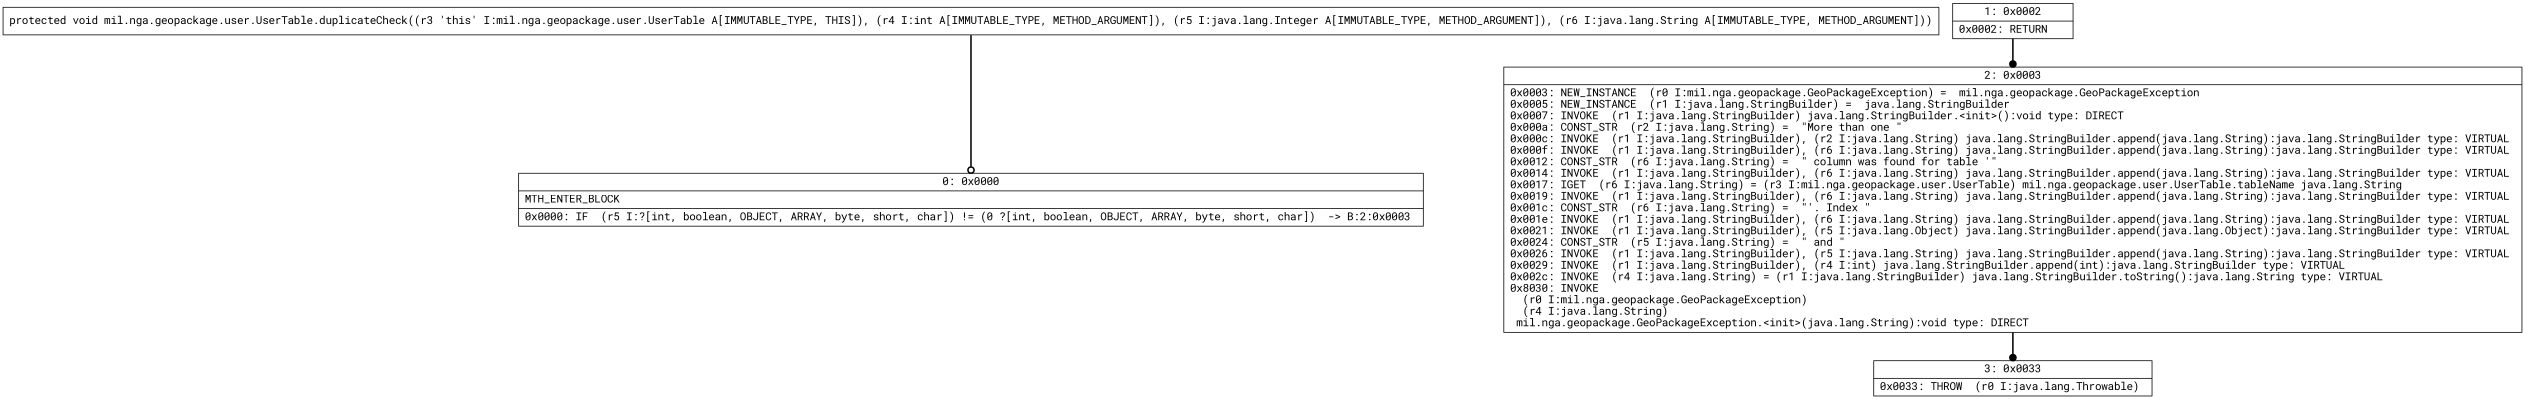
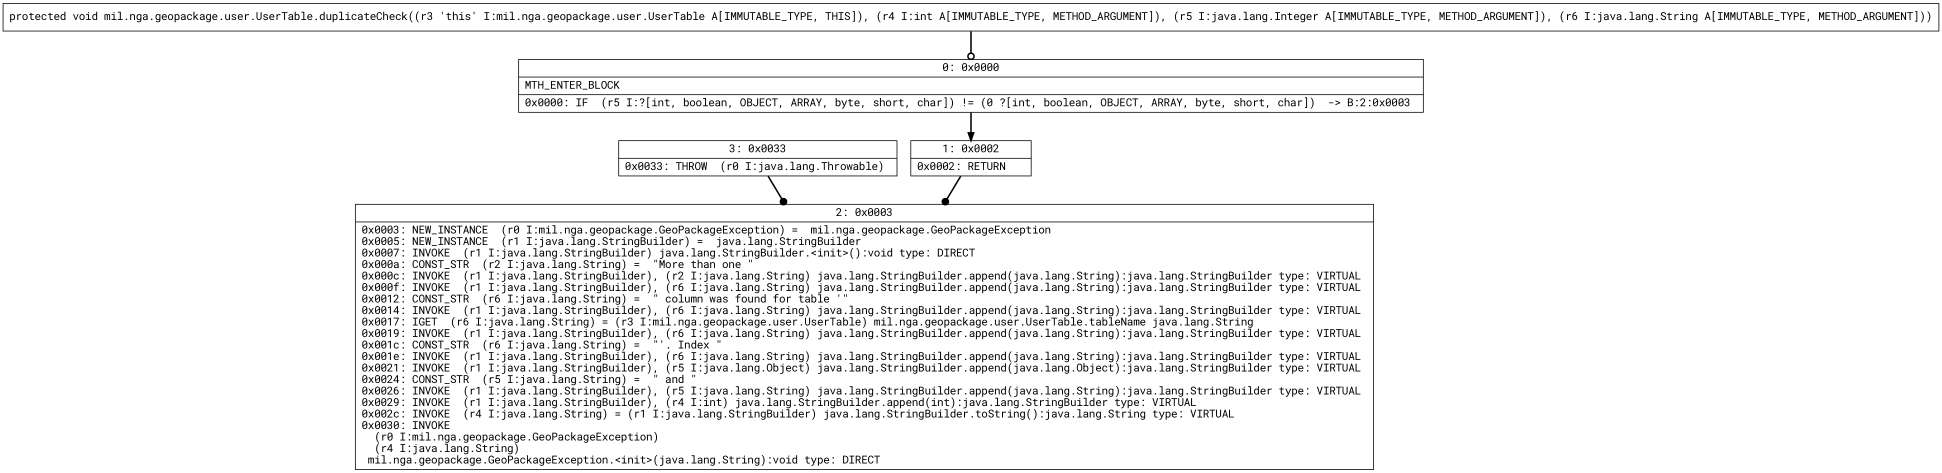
none -> (971, 123)
(1561, 289) -> (412, 426)
(2013, 343) -> (775, 188)
